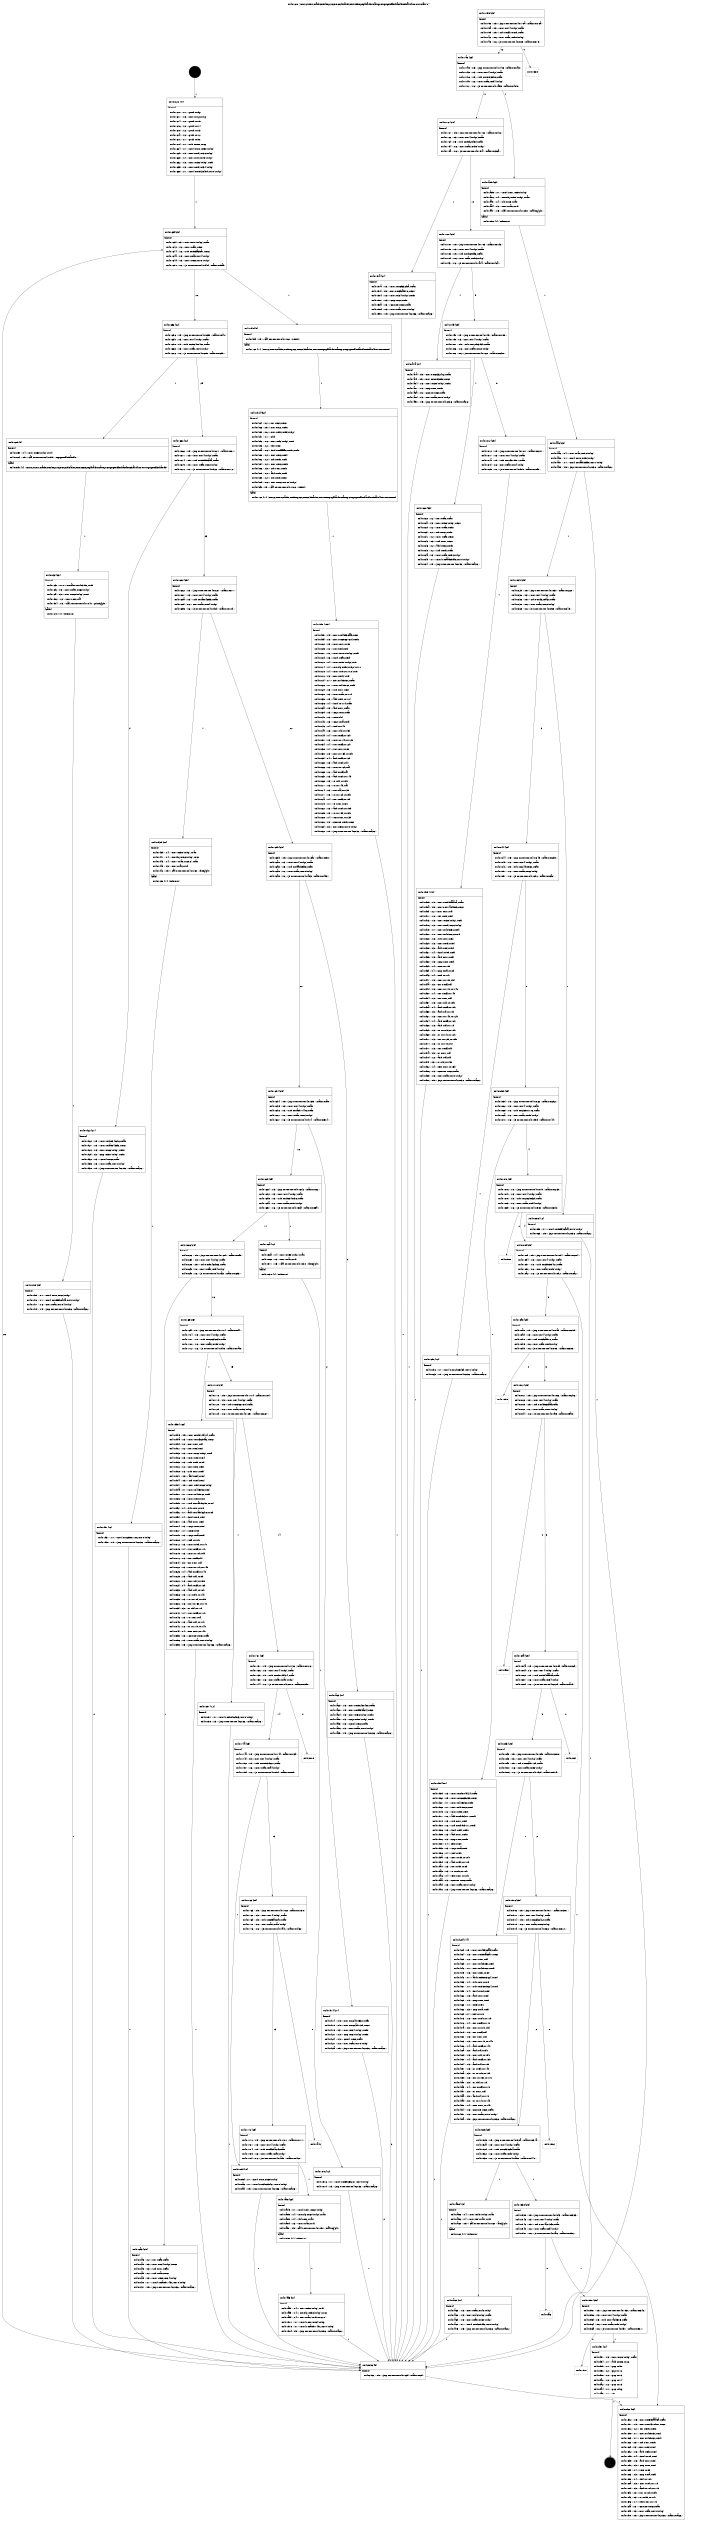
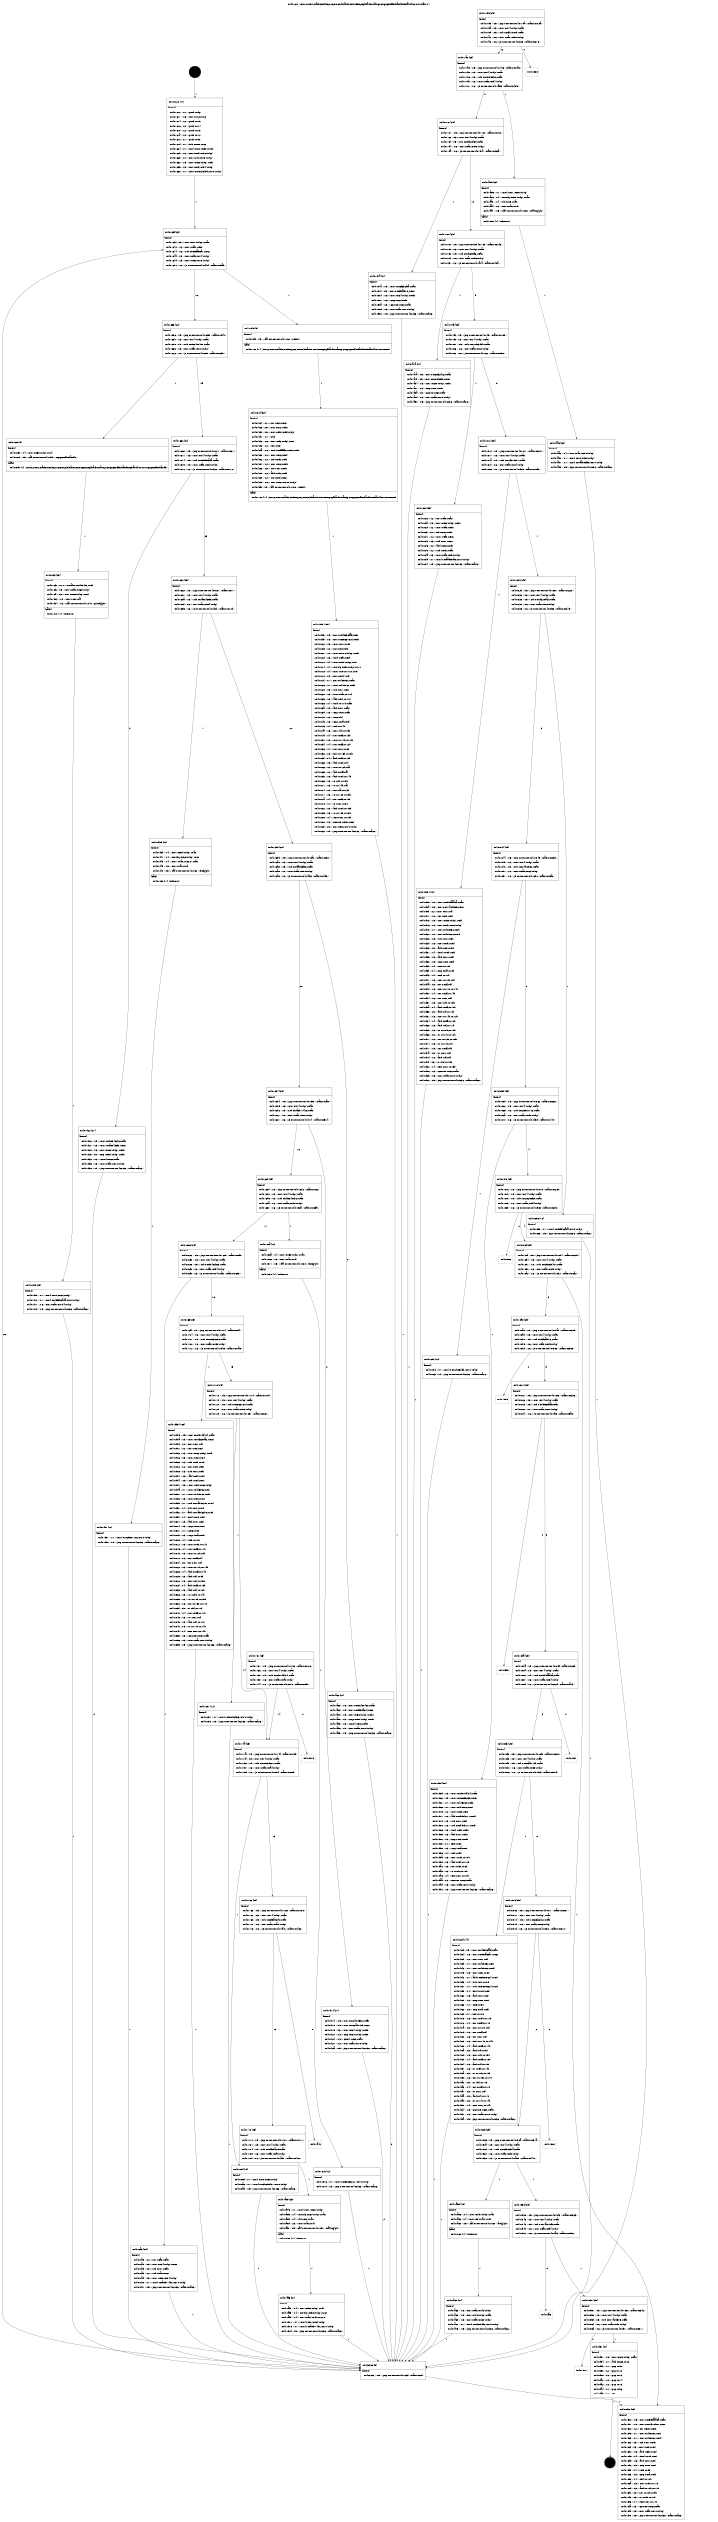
(562, 523) -> (527, 524)
(261, 1534) -> (240, 1589)
none -> (248, 2357)
